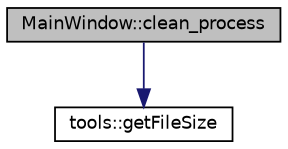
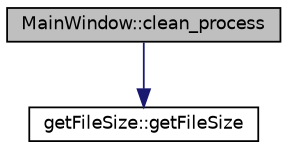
(144, 124) -> (144, 124)
